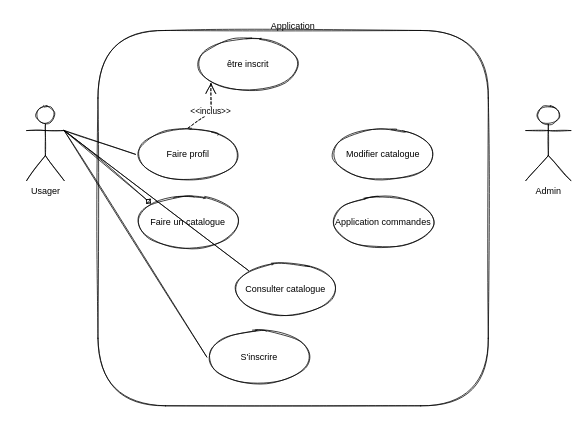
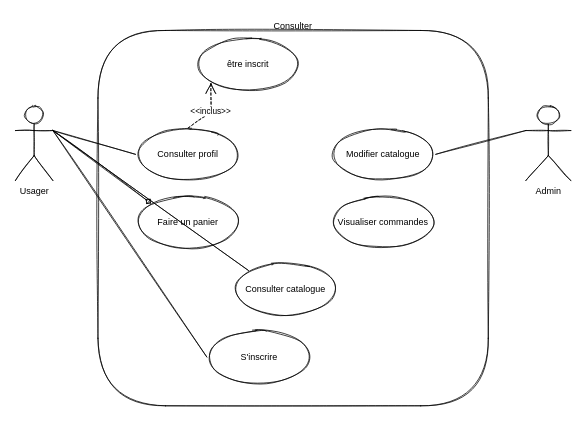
(293, 27) -> (293, 27)
none -> (480, 142)
(45, 143) -> (34, 143)
(188, 154) -> (188, 154)
(188, 222) -> (188, 222)
(383, 222) -> (383, 222)
